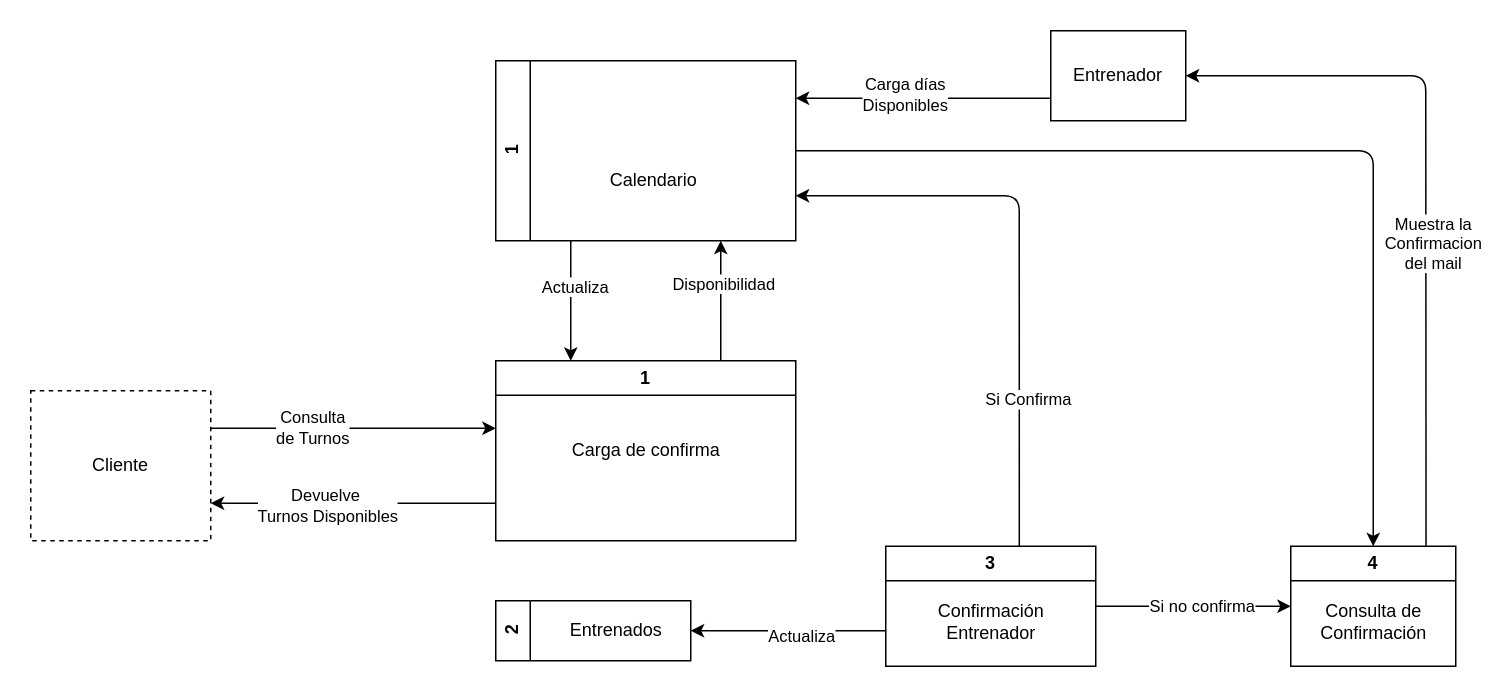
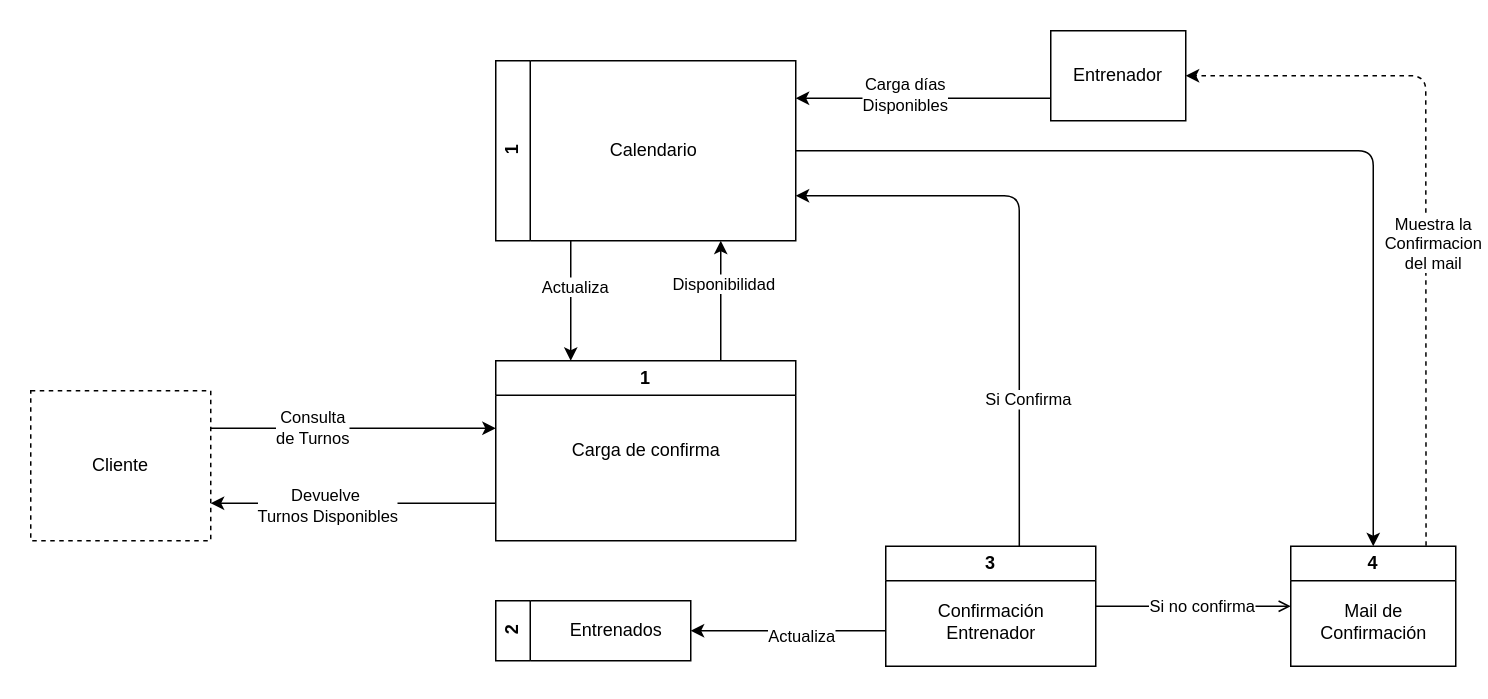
(1376, 76) -> (1376, 76)
(653, 181) -> (653, 151)
(1279, 606) -> (1281, 606)
(1374, 622) -> (1374, 622)
